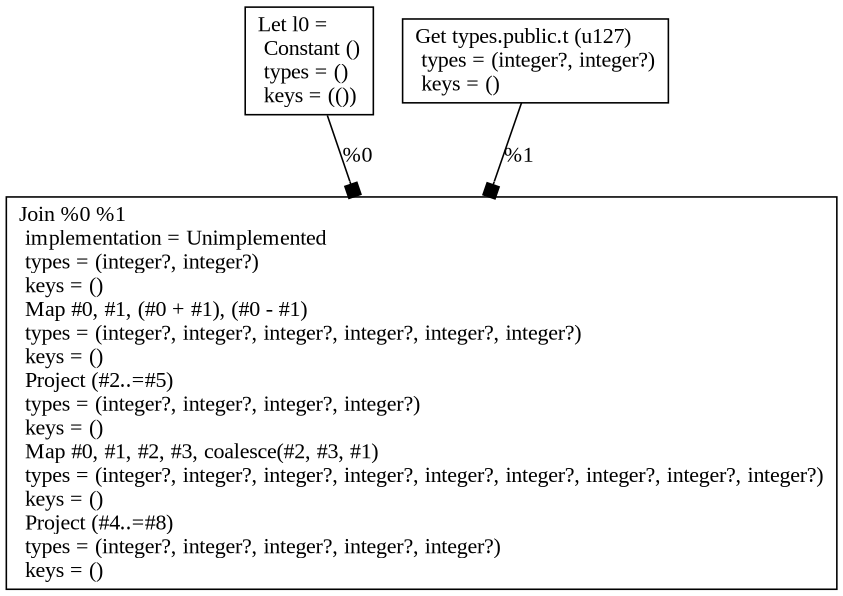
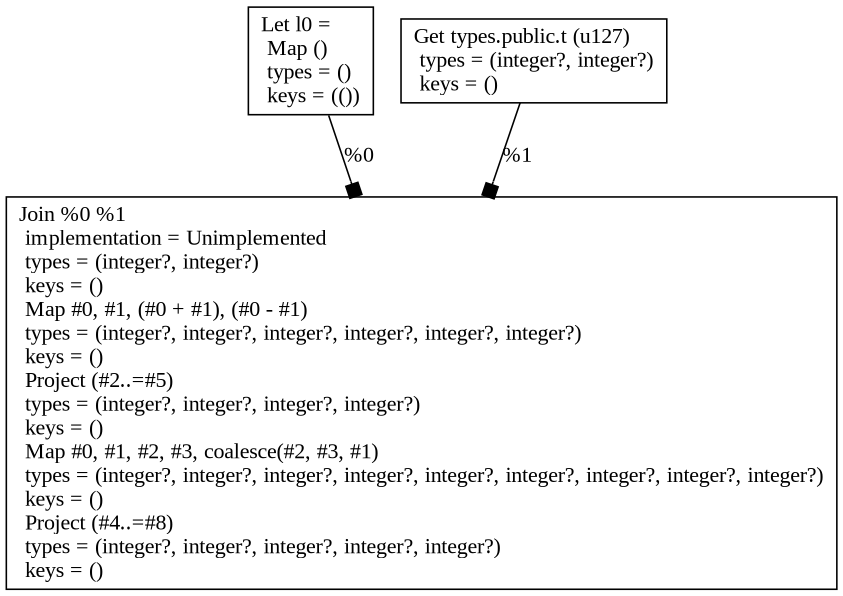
(309, 61) -> (311, 61)
